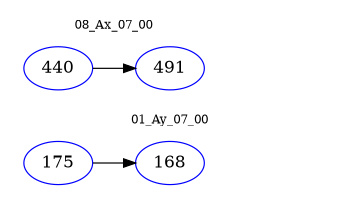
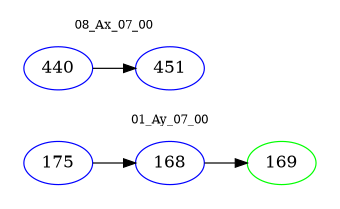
(170, 68) -> (170, 68)
none -> (282, 163)
